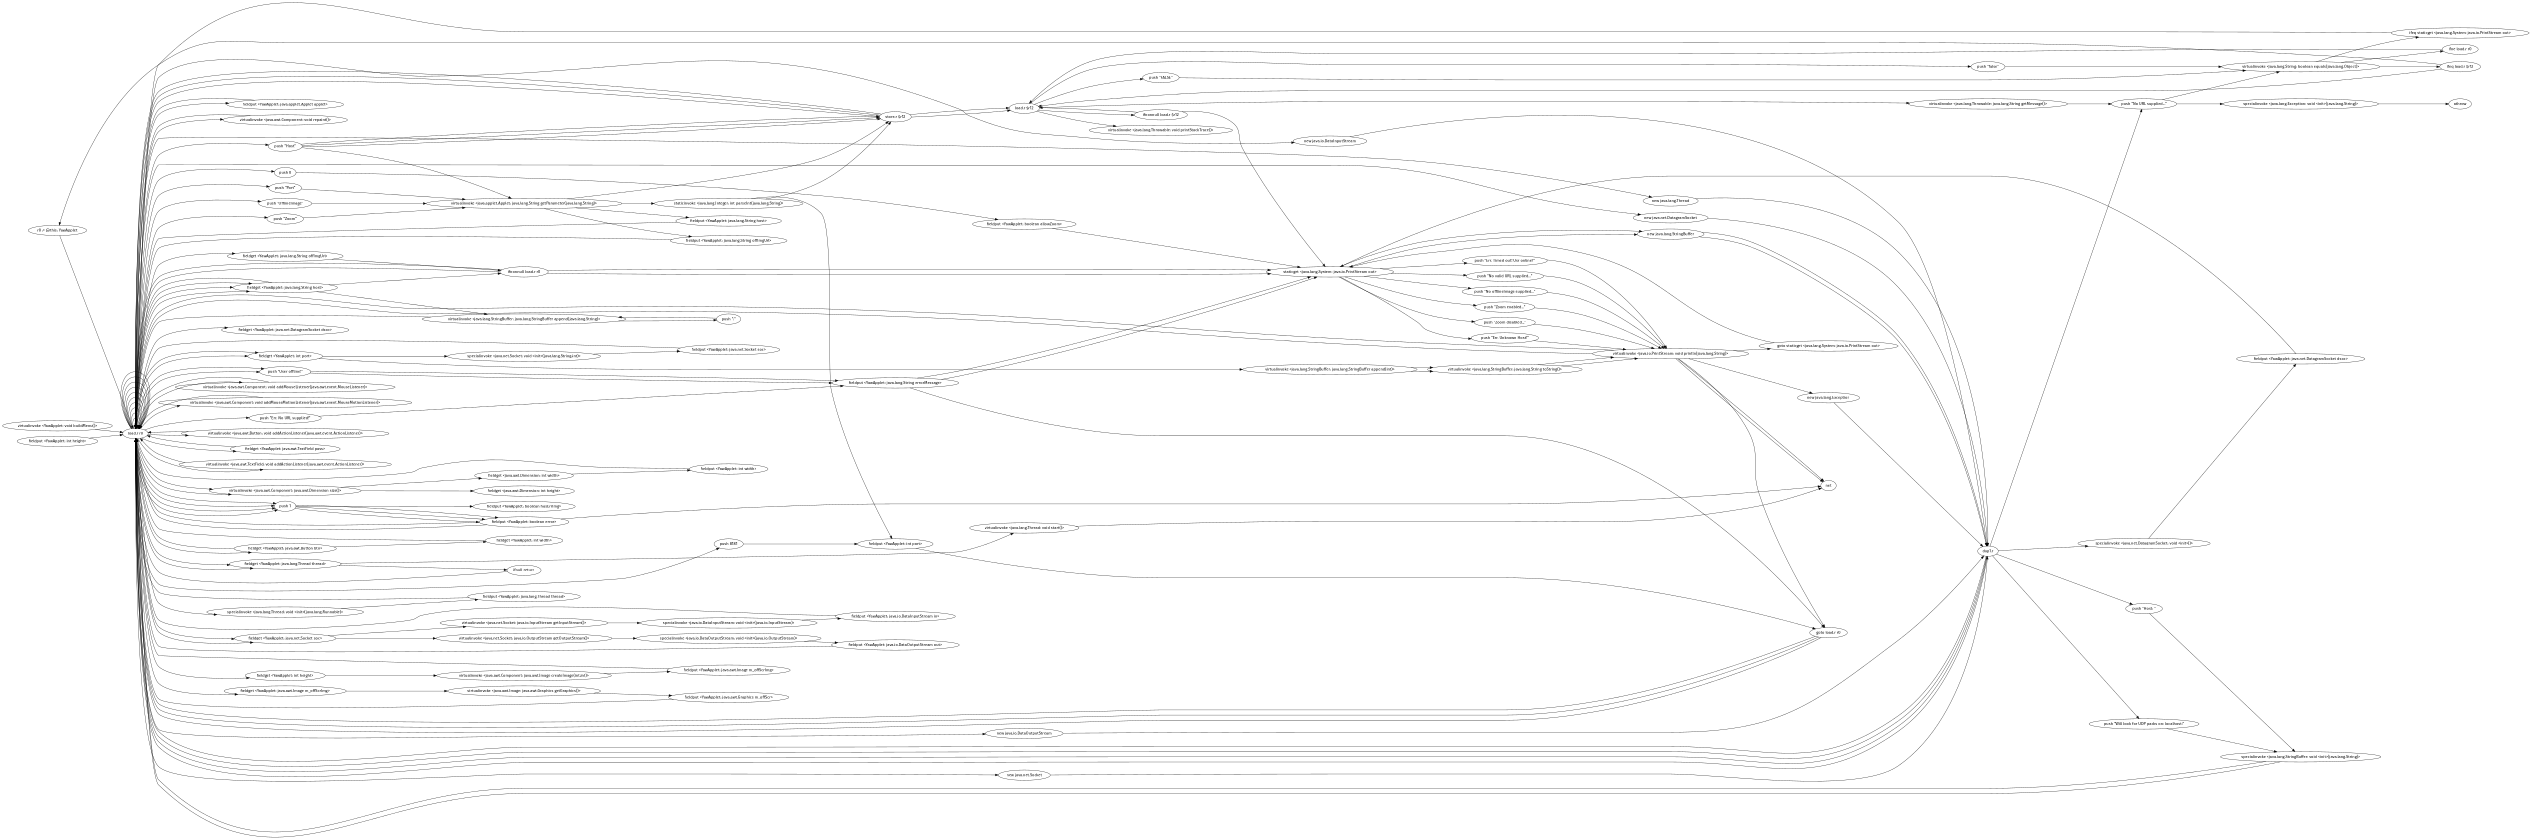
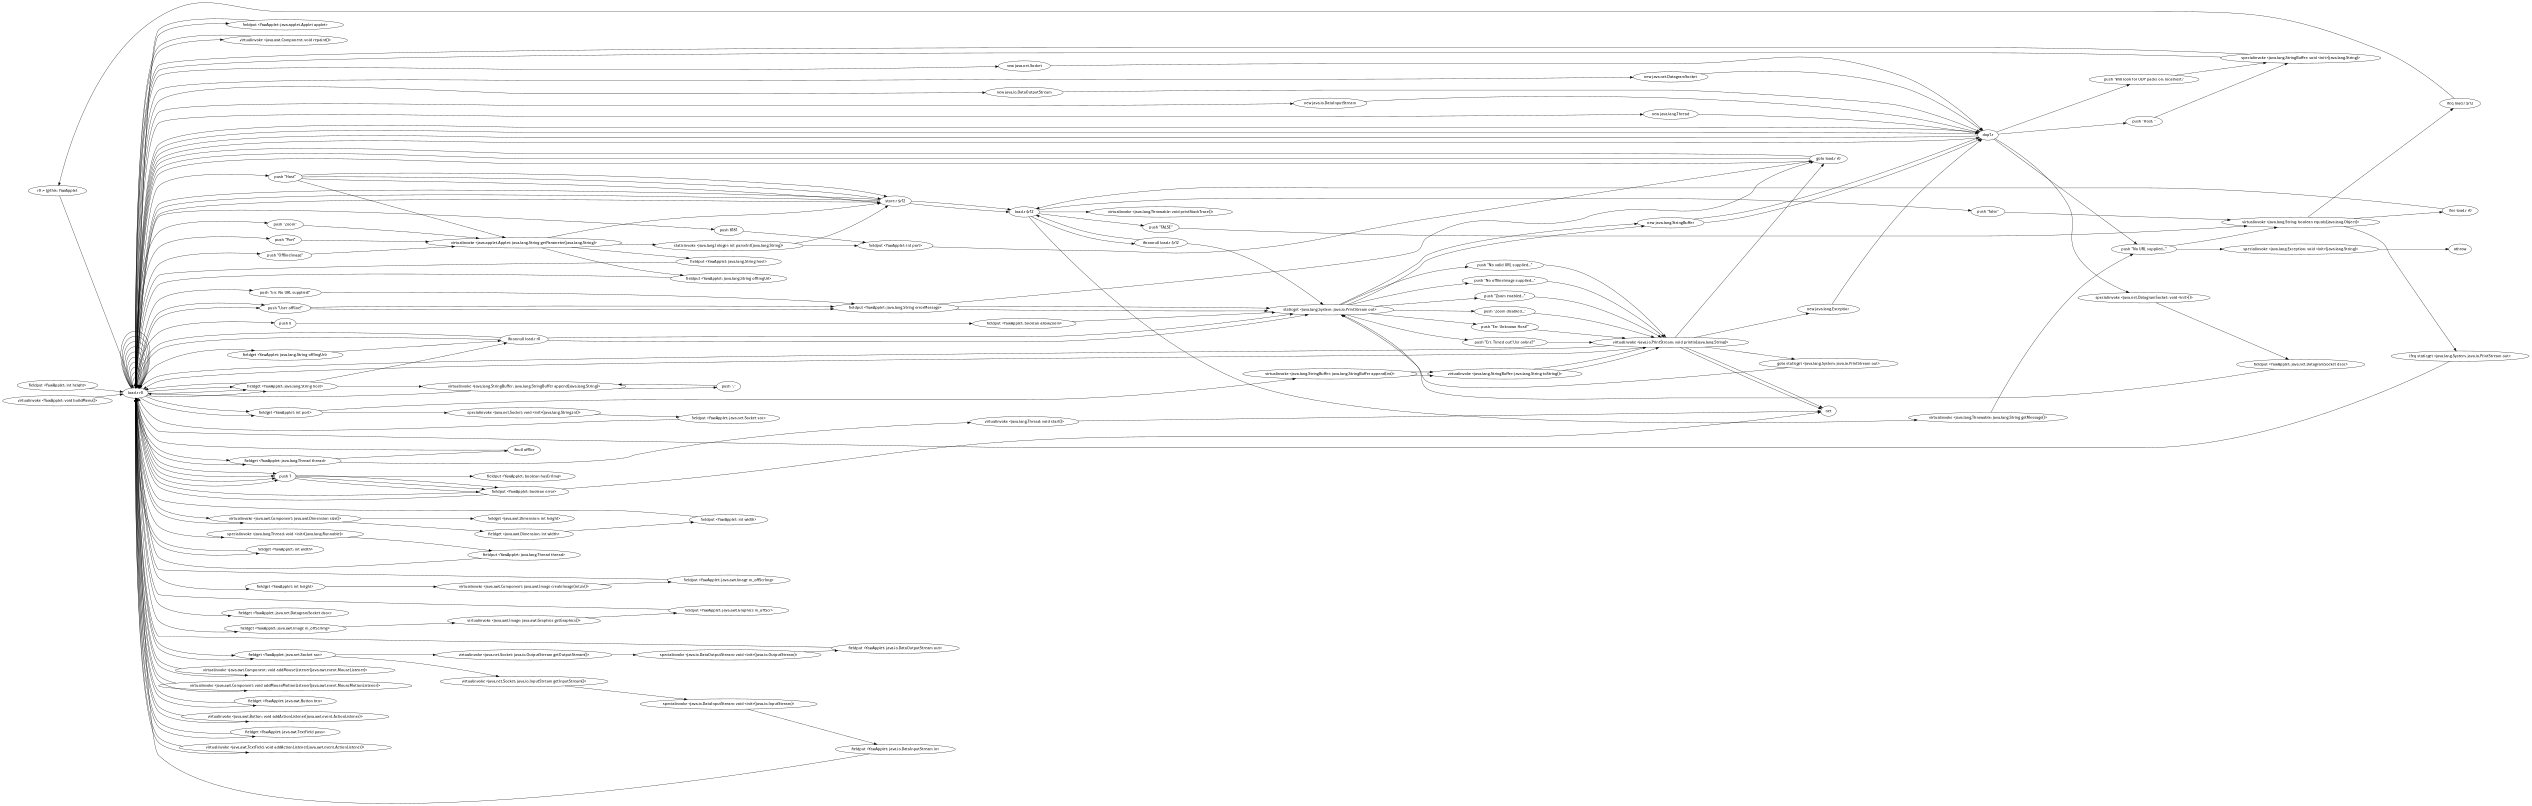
(1742, 91) -> none
(409, 544) -> (155, 539)
(524, 570) -> (524, 450)
